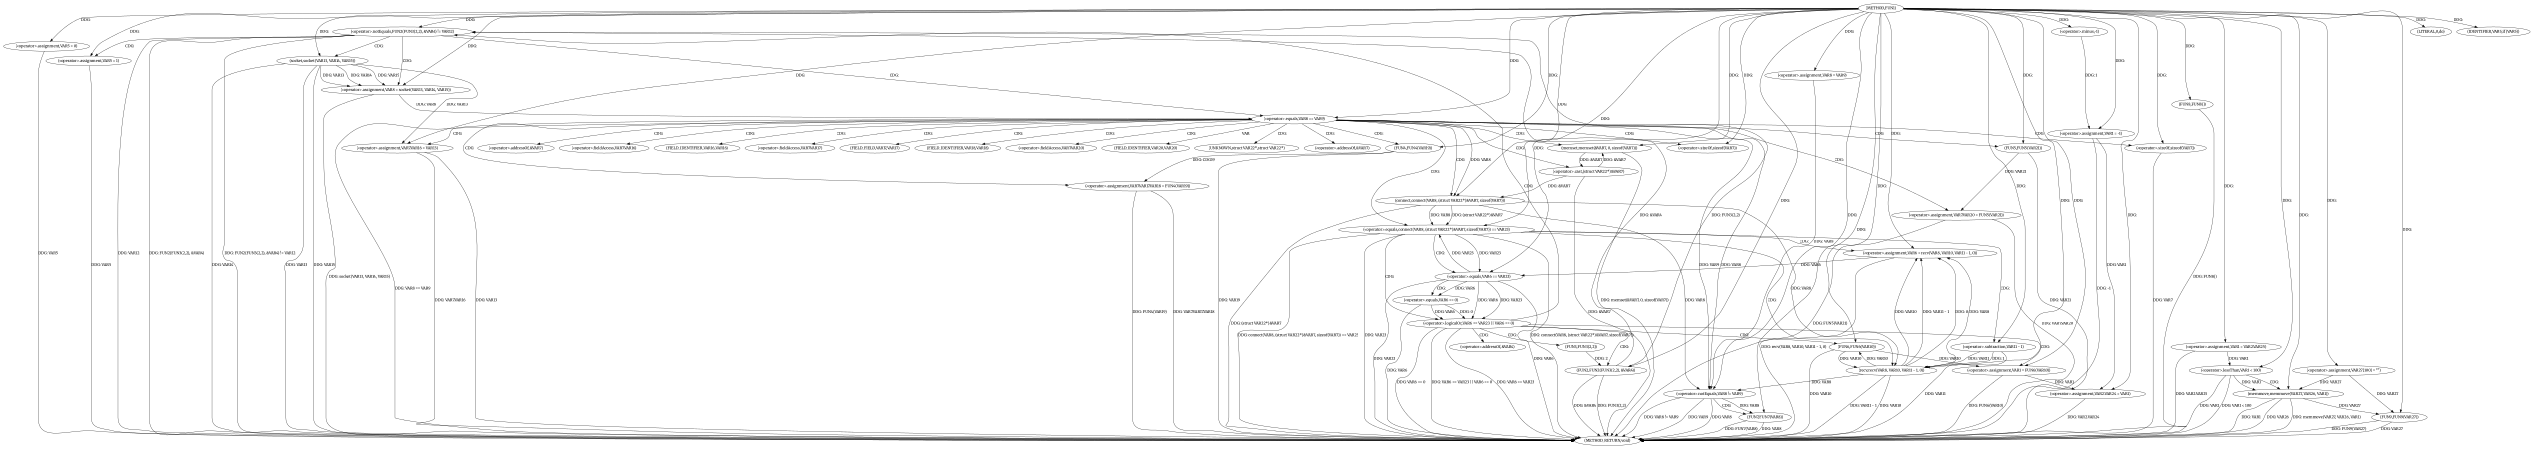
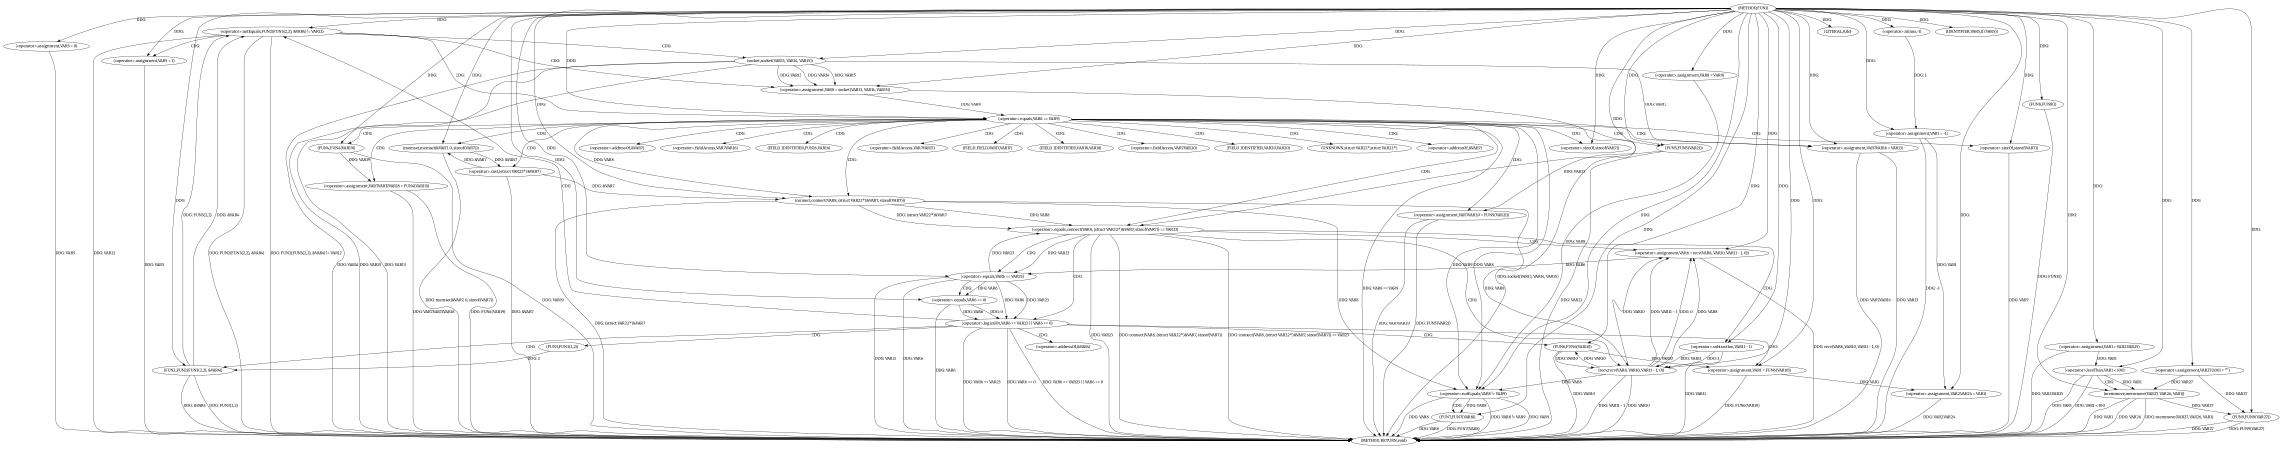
none -> (525, 20)
(1247, 134) -> (1200, 134)
(697, 148) -> (799, 148)
(1204, 160) -> (359, 160)
